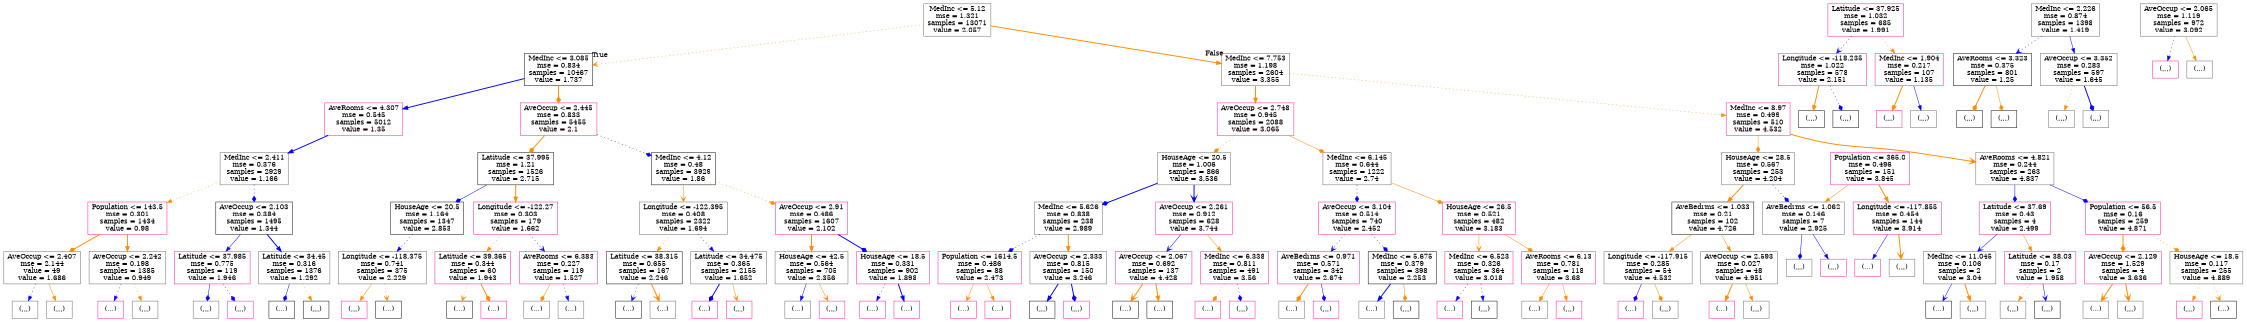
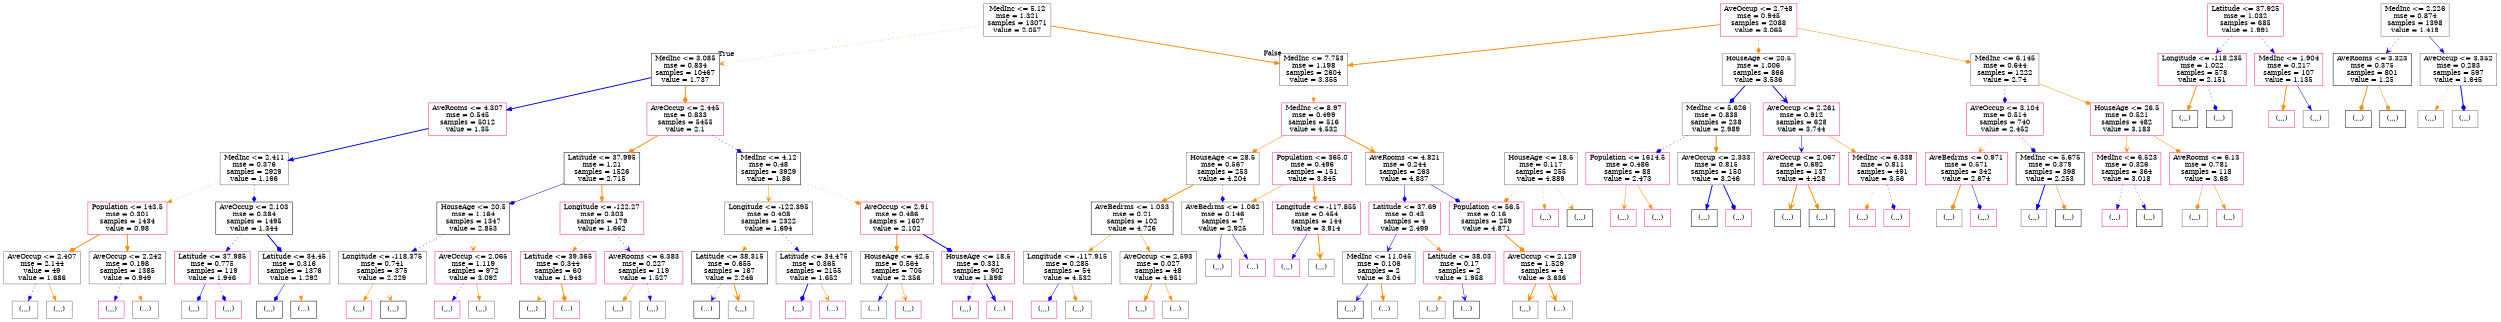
(2179, 20) -> (473, 268)
(1886, 43) -> (2265, 43)
(1256, 92) -> (1536, 45)
(1758, 119) -> (1314, 119)
none -> (473, 240)
(235, 241) -> (235, 241)
(273, 241) -> (272, 241)
(1339, 241) -> (1987, 142)
(2162, 241) -> (1516, 191)
